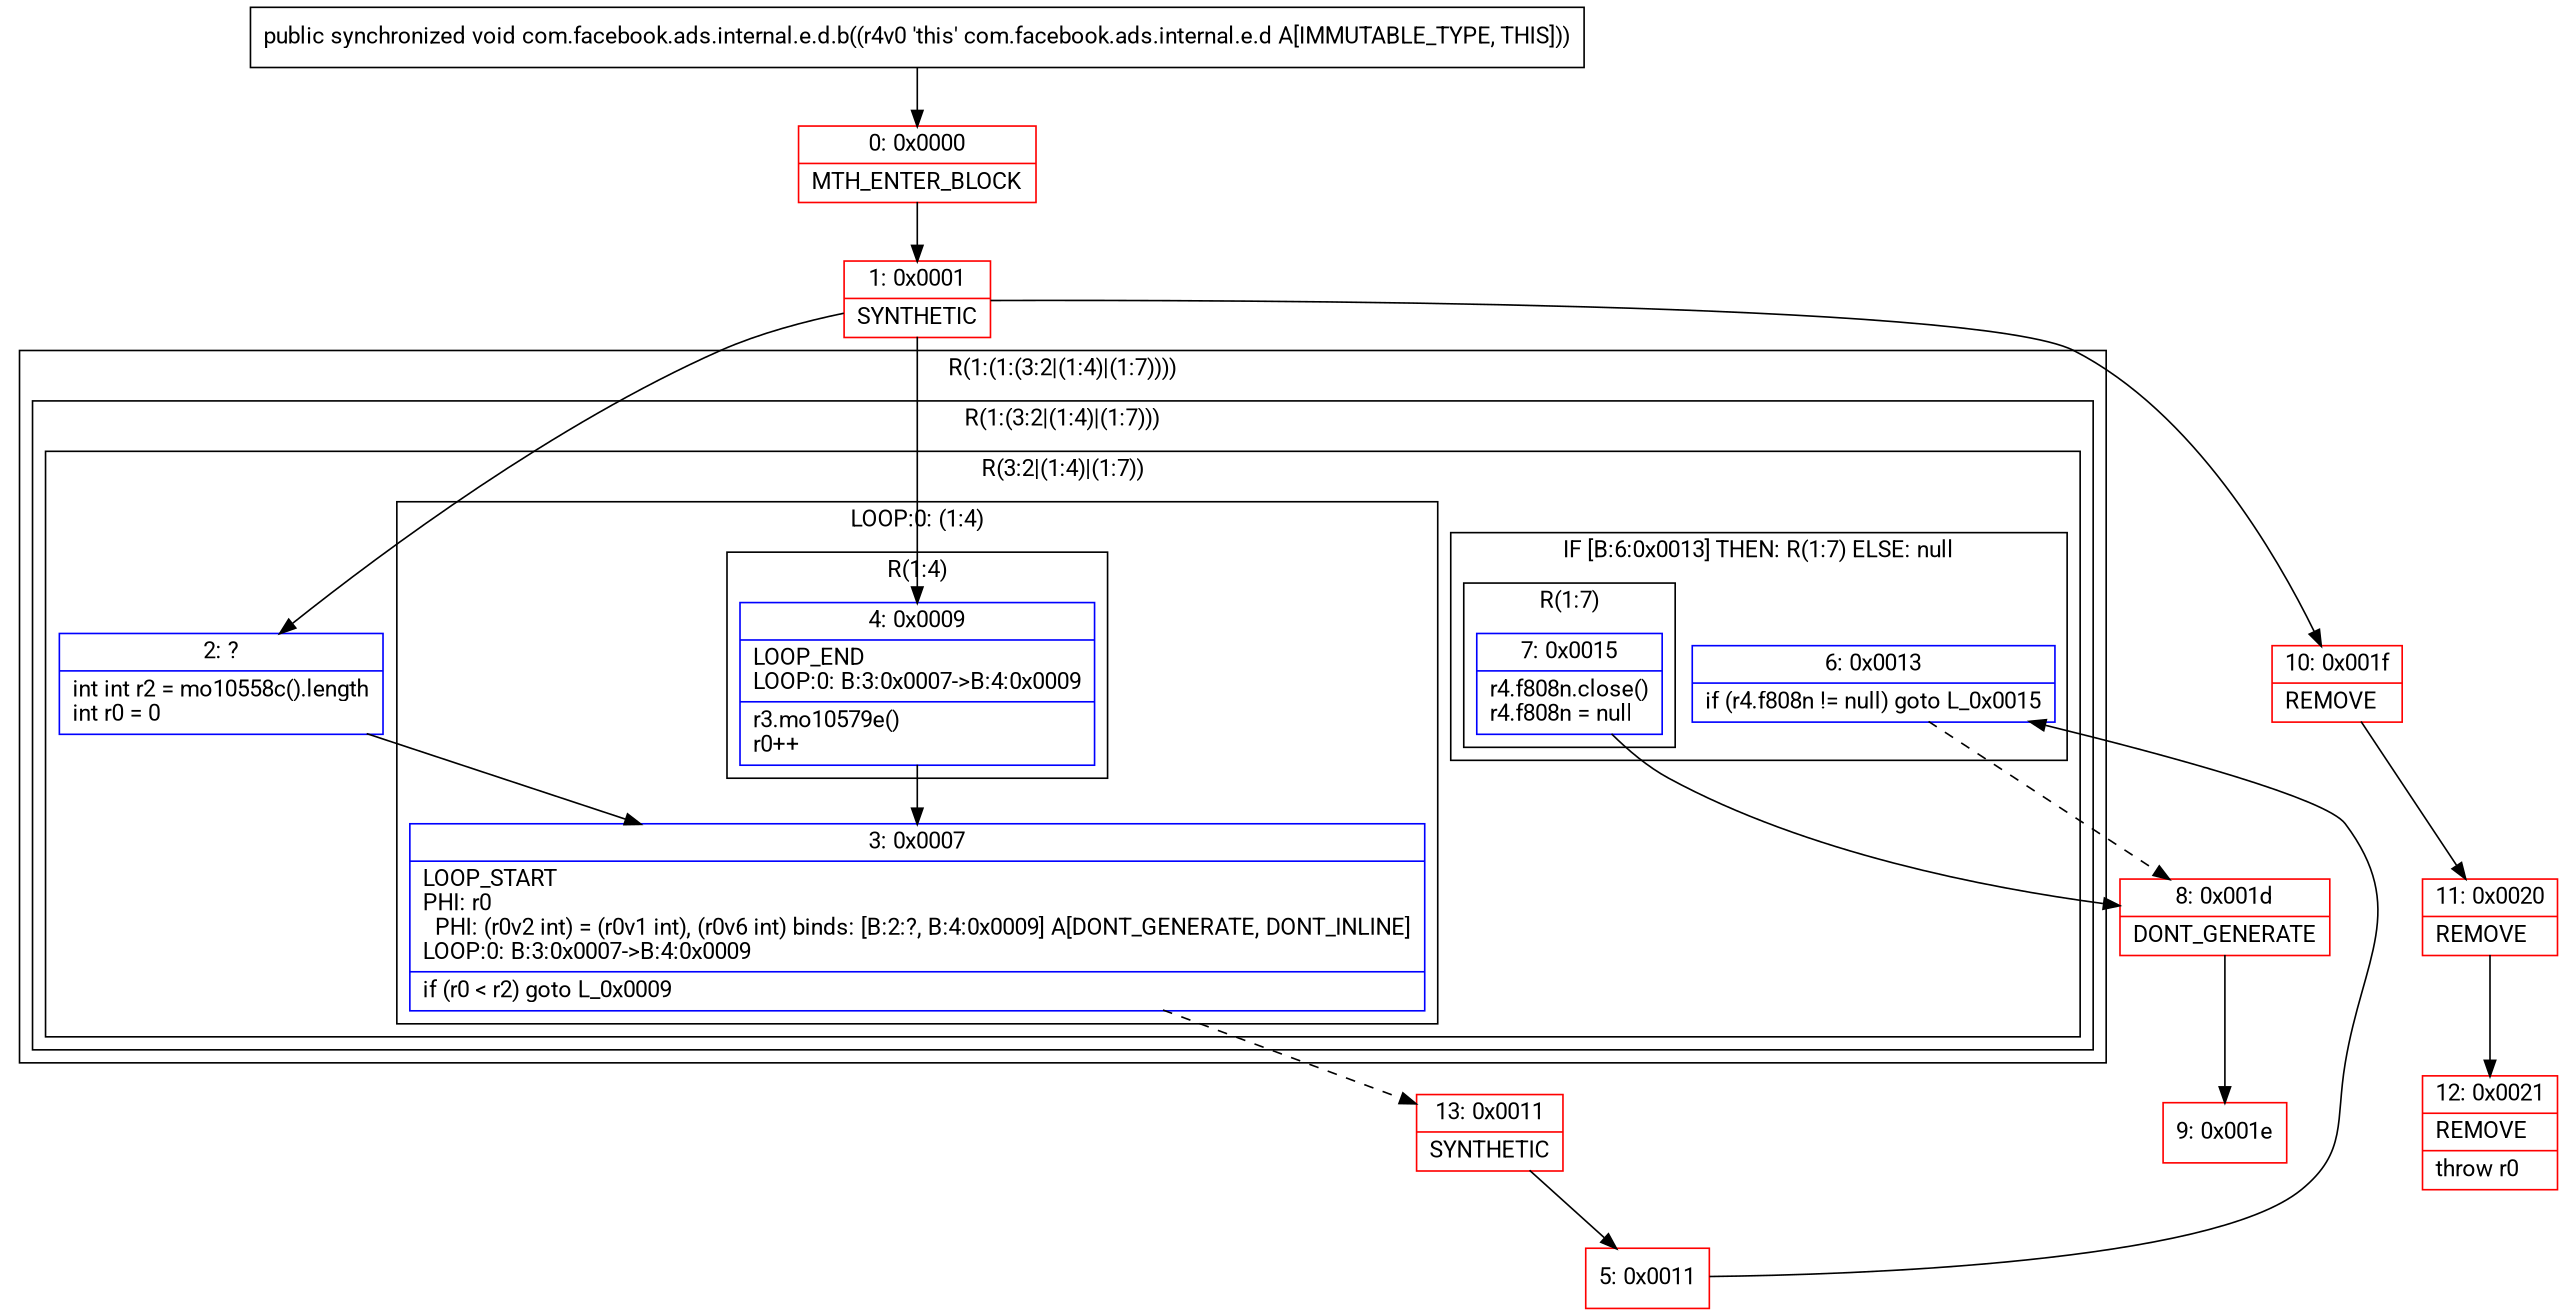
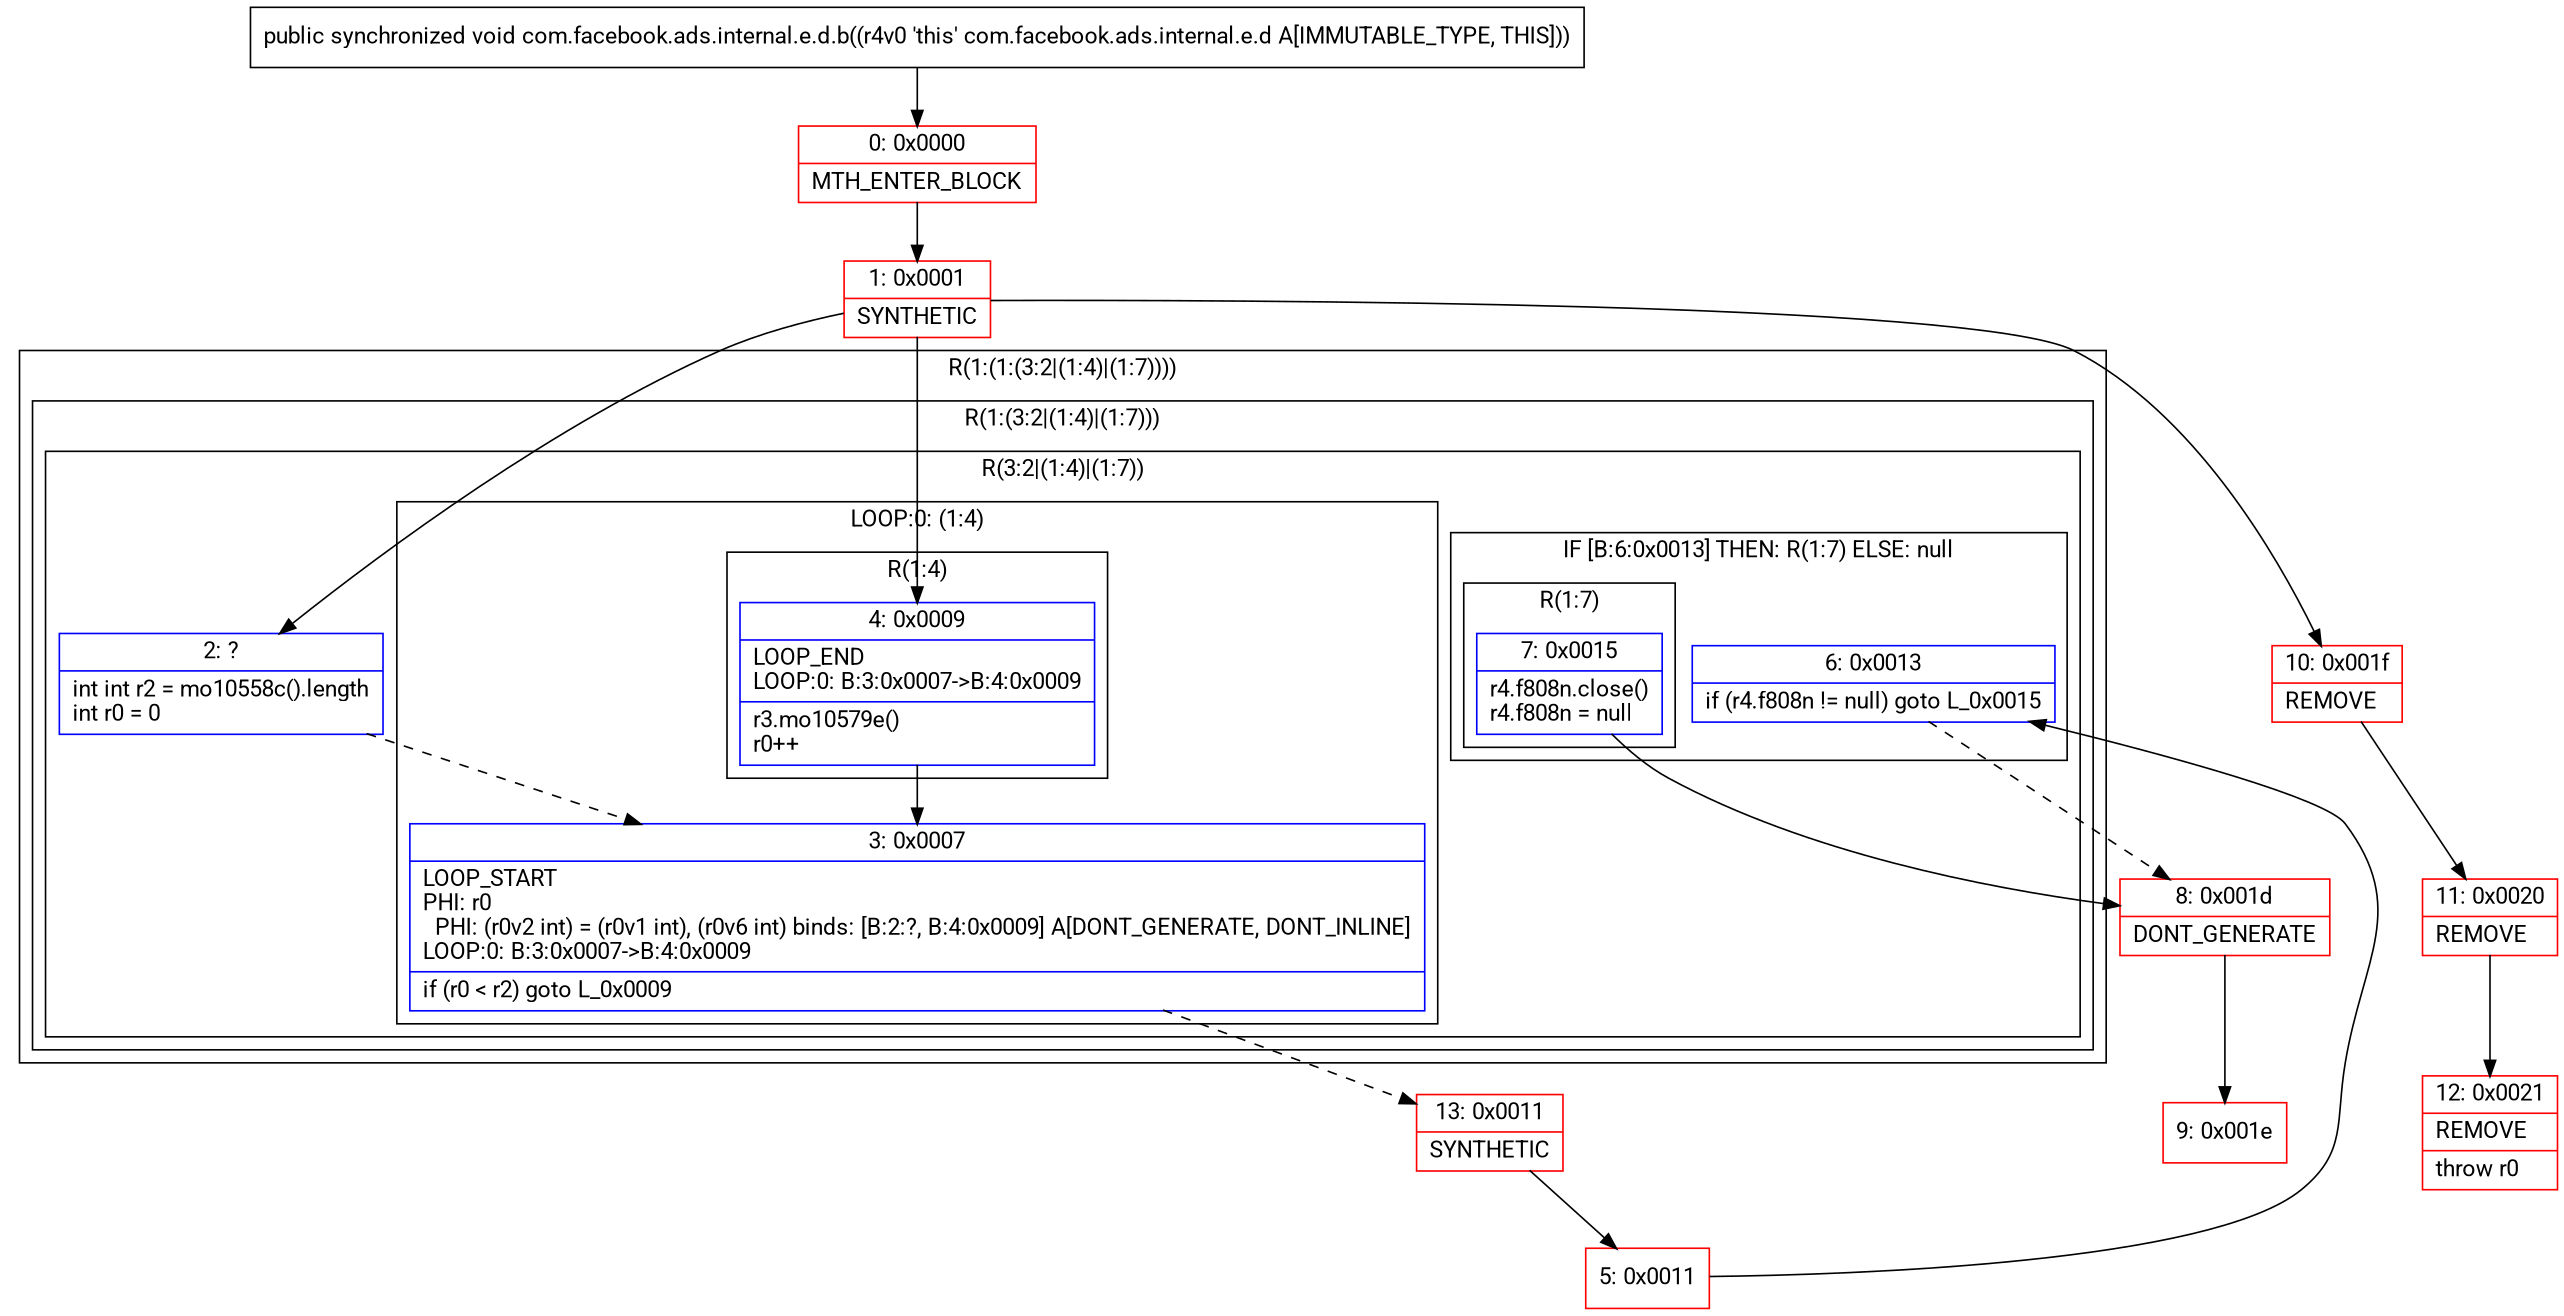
(496, 776) -> (496, 776)
